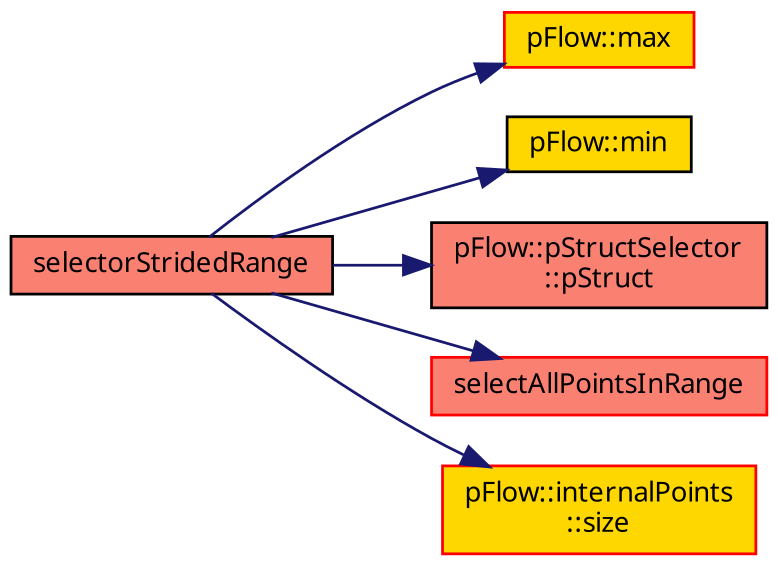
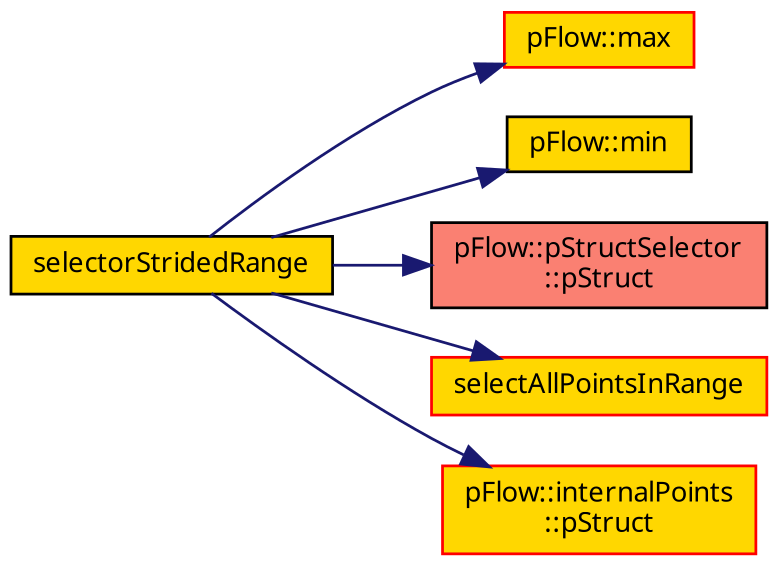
(172, 265) -> (172, 265)
(599, 386) -> (599, 386)
(599, 510) -> (599, 510)
